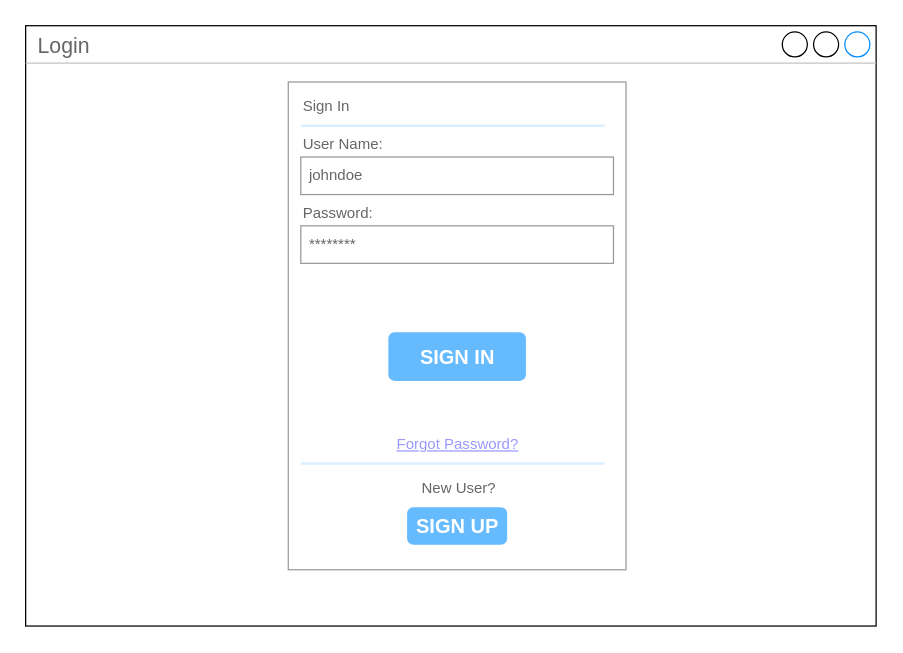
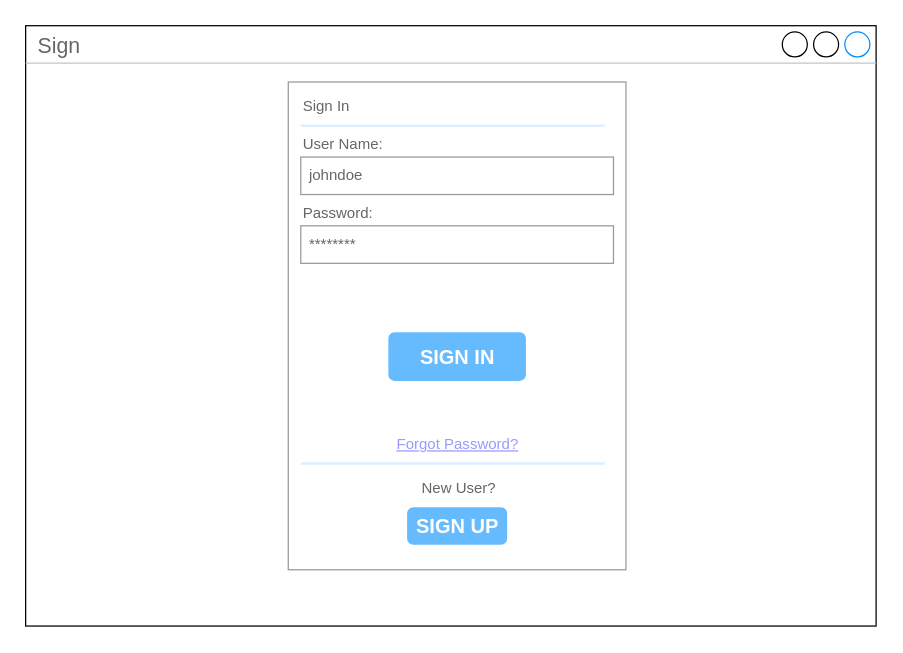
(65, 47) -> (59, 47)
